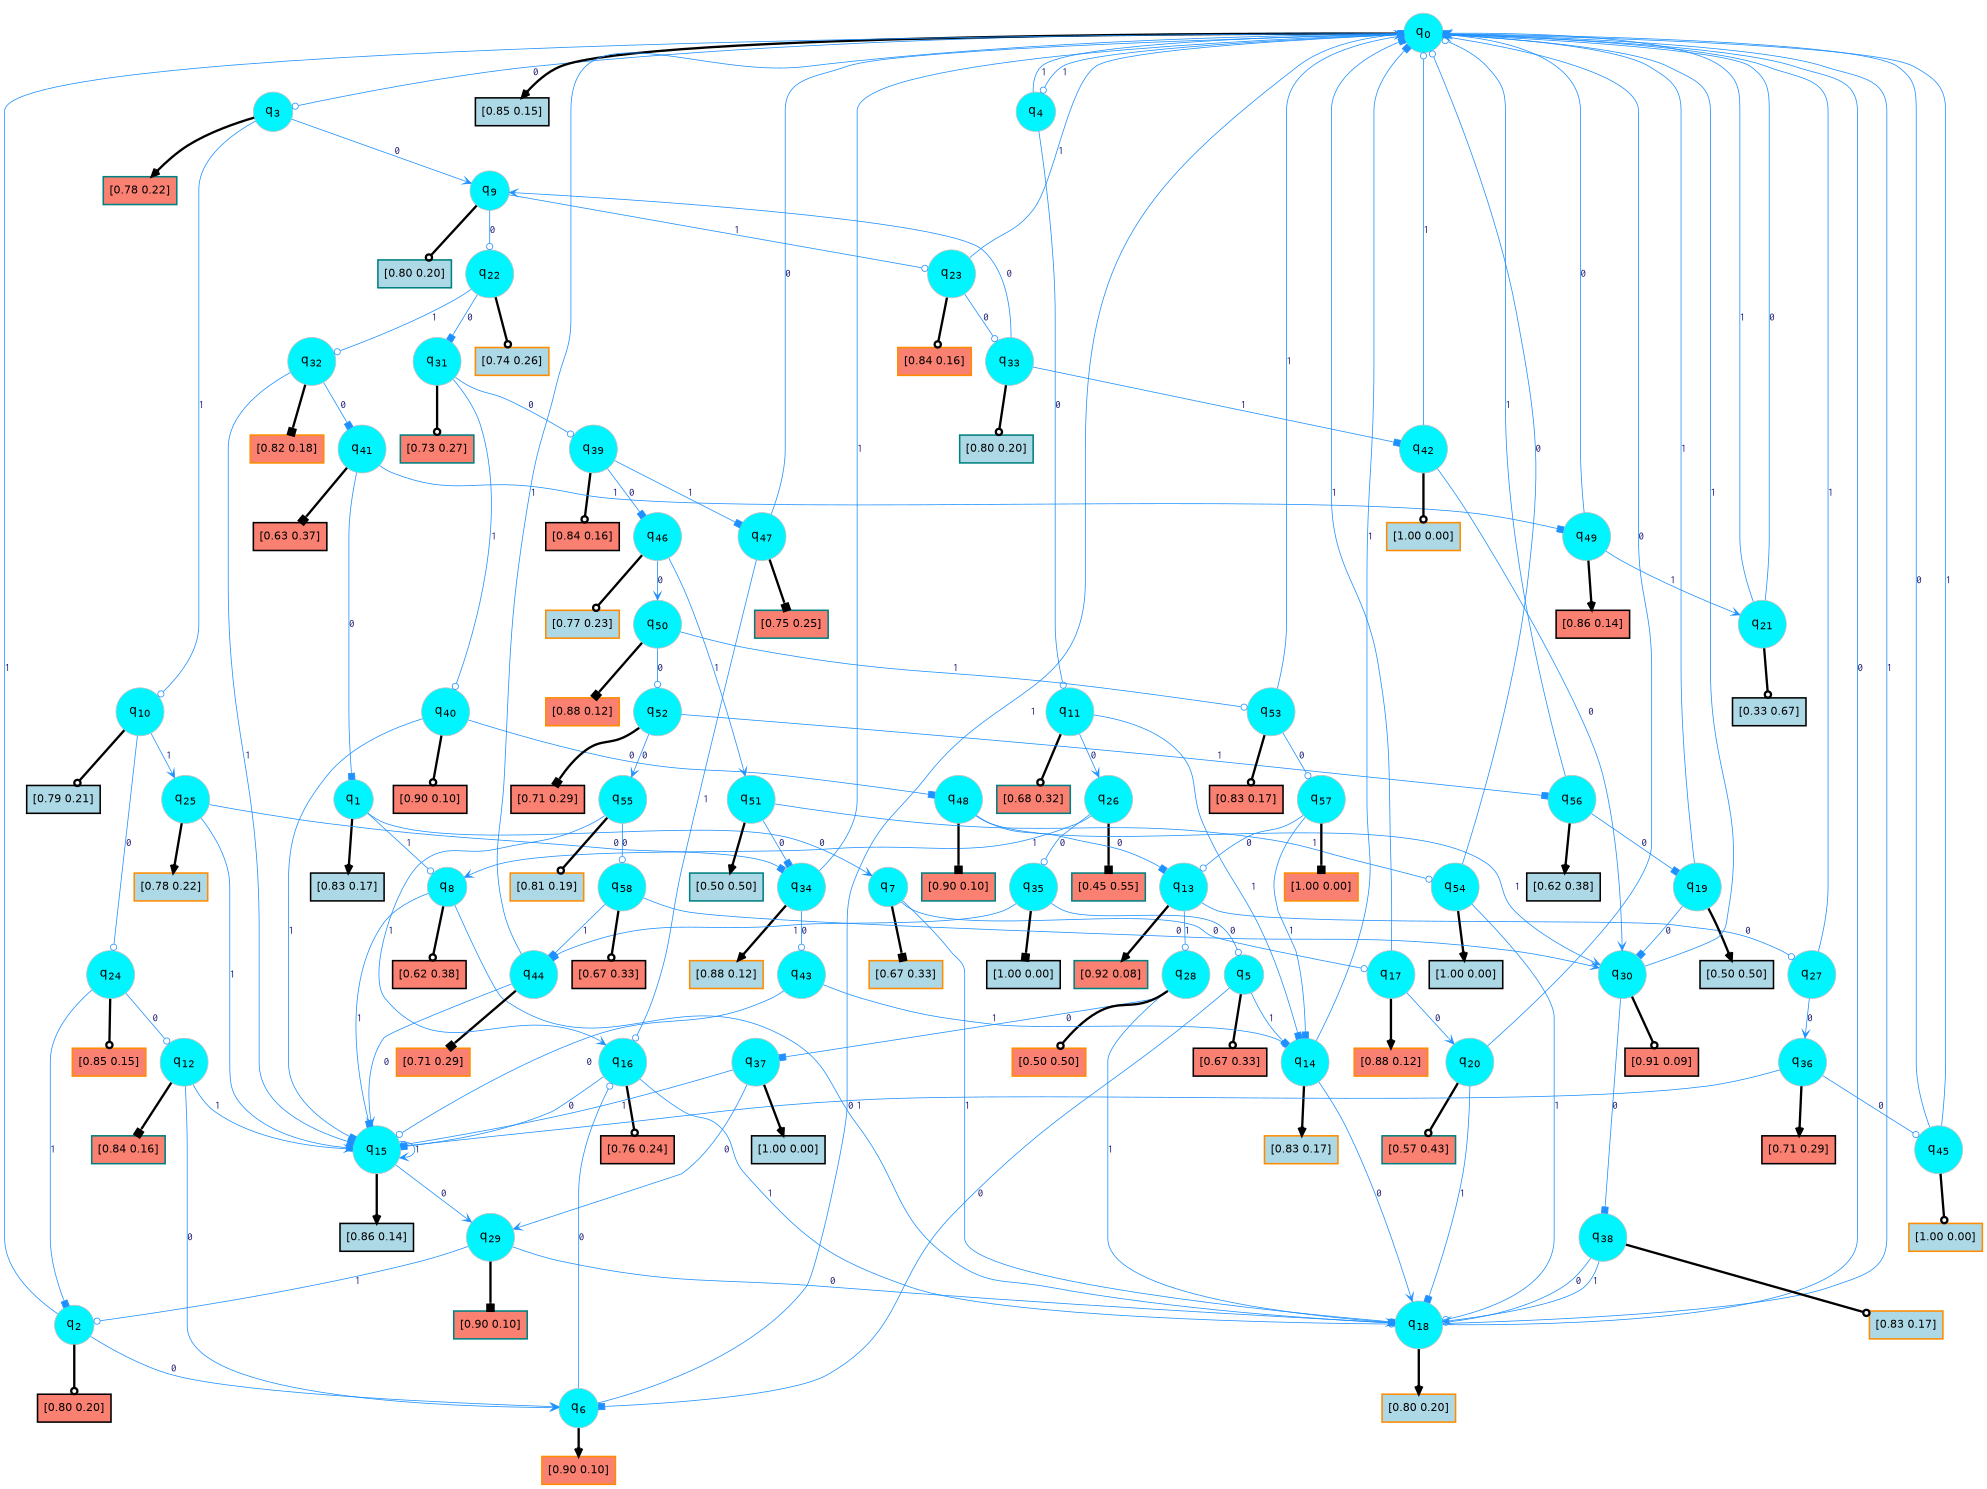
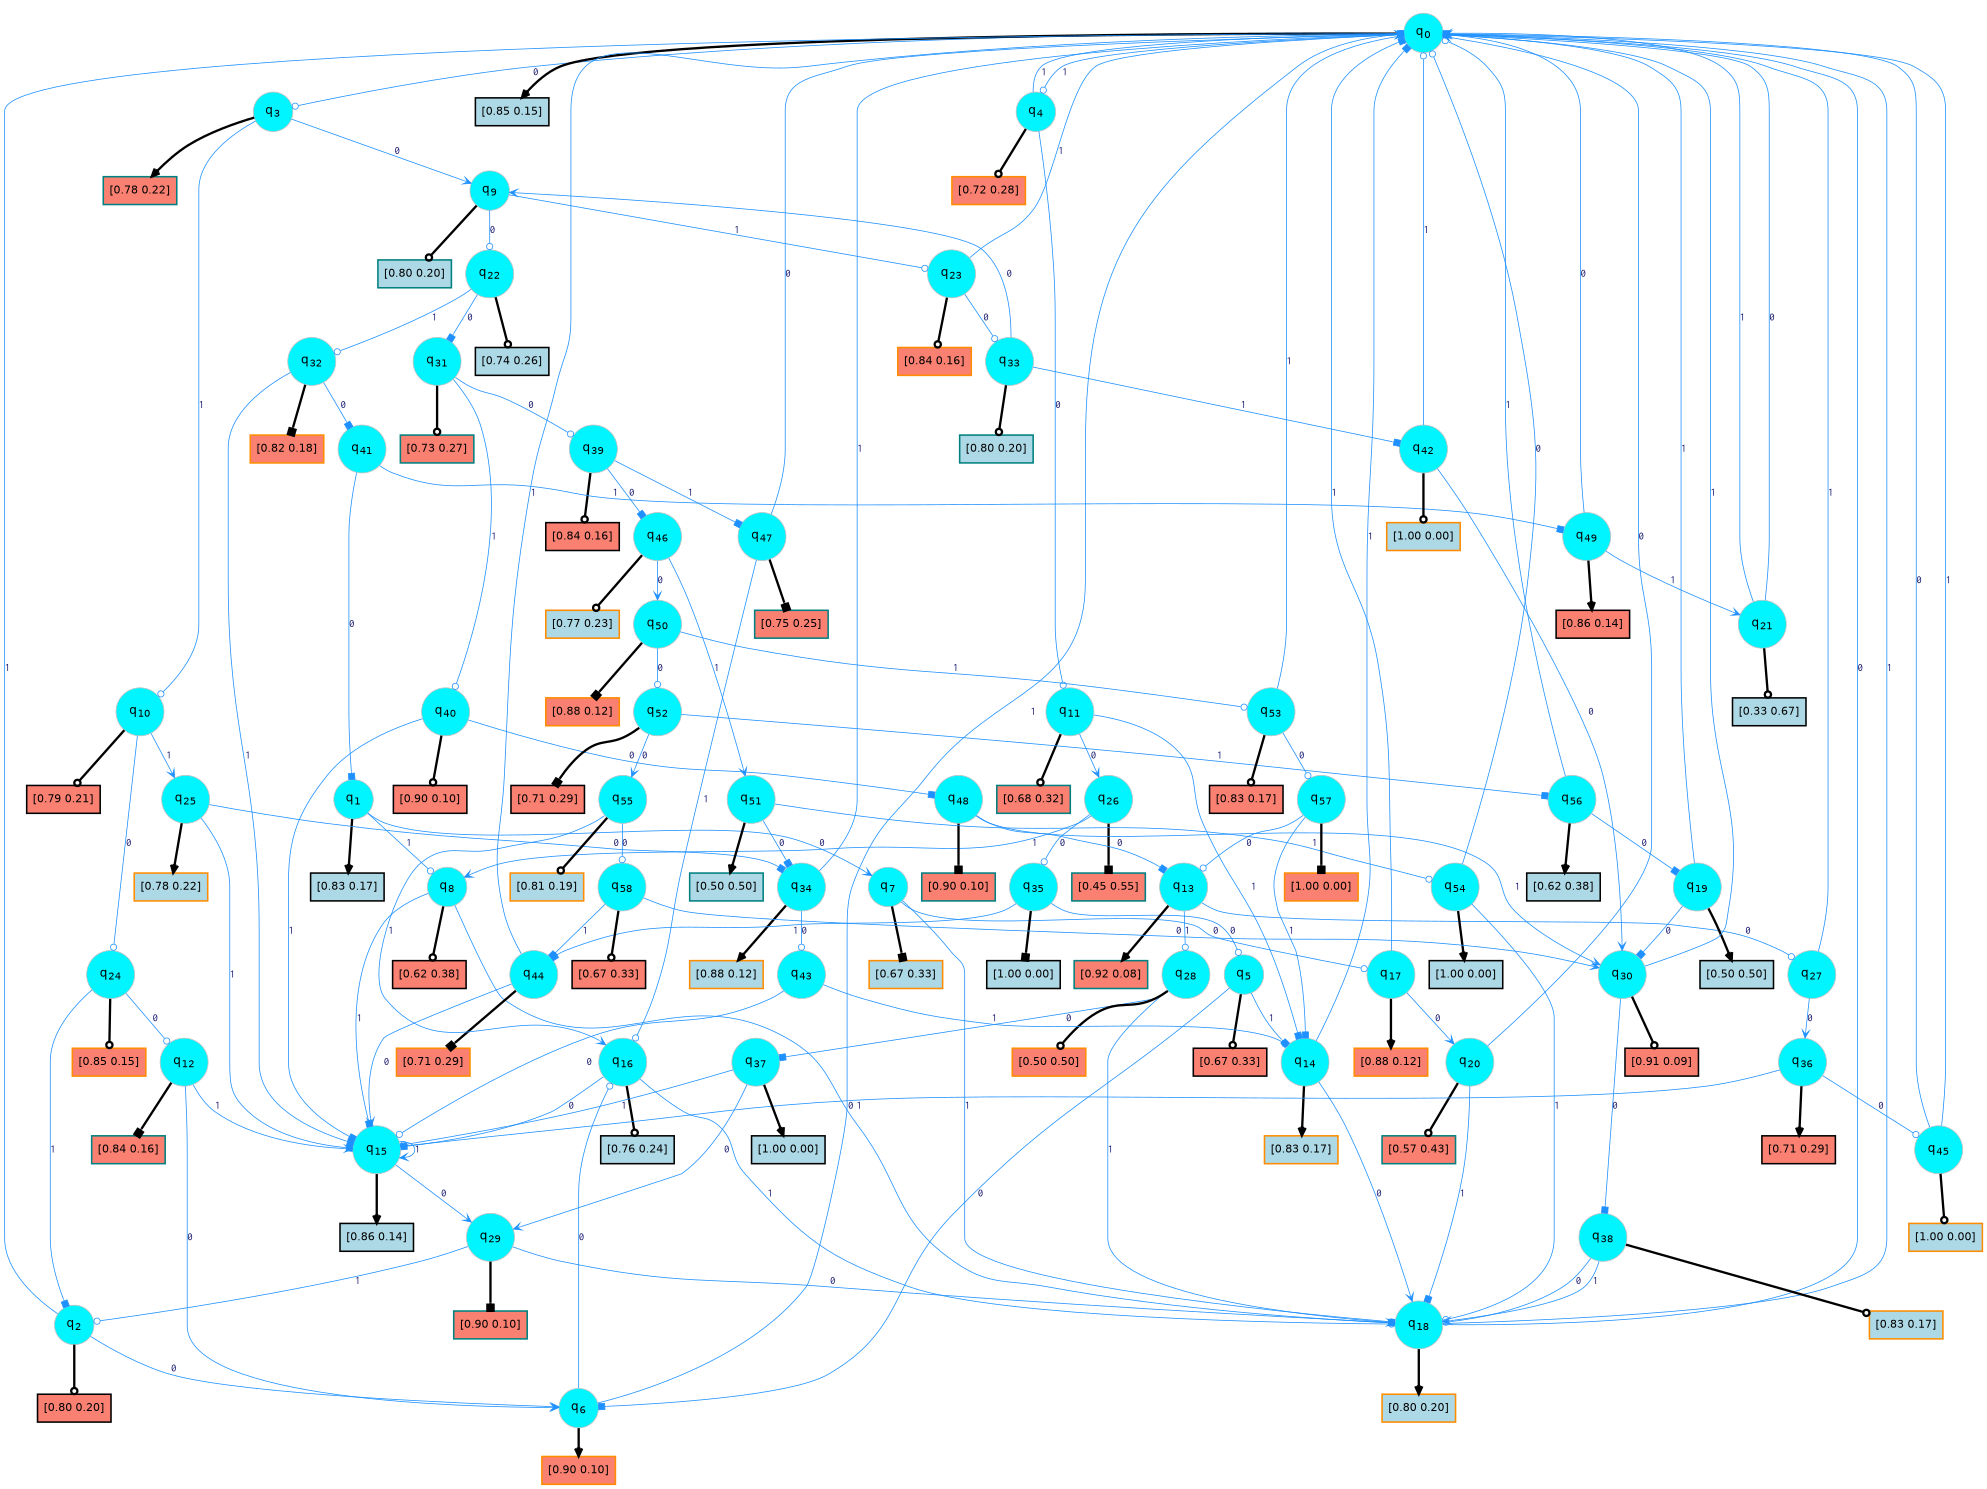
none -> (989, 191)
(512, 361) -> (512, 361)
(290, 537) -> none
(63, 799) -> (63, 799)
(637, 1150) -> (637, 1150)
